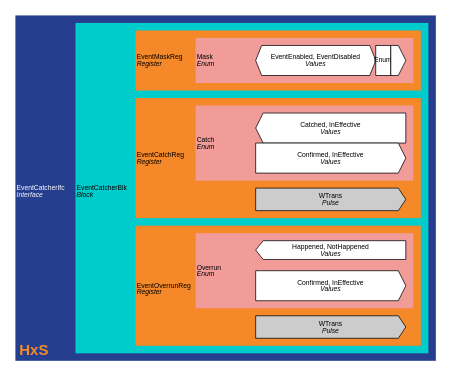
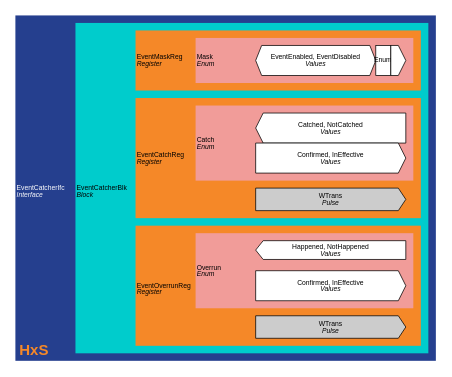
(330, 128) -> (330, 128)
